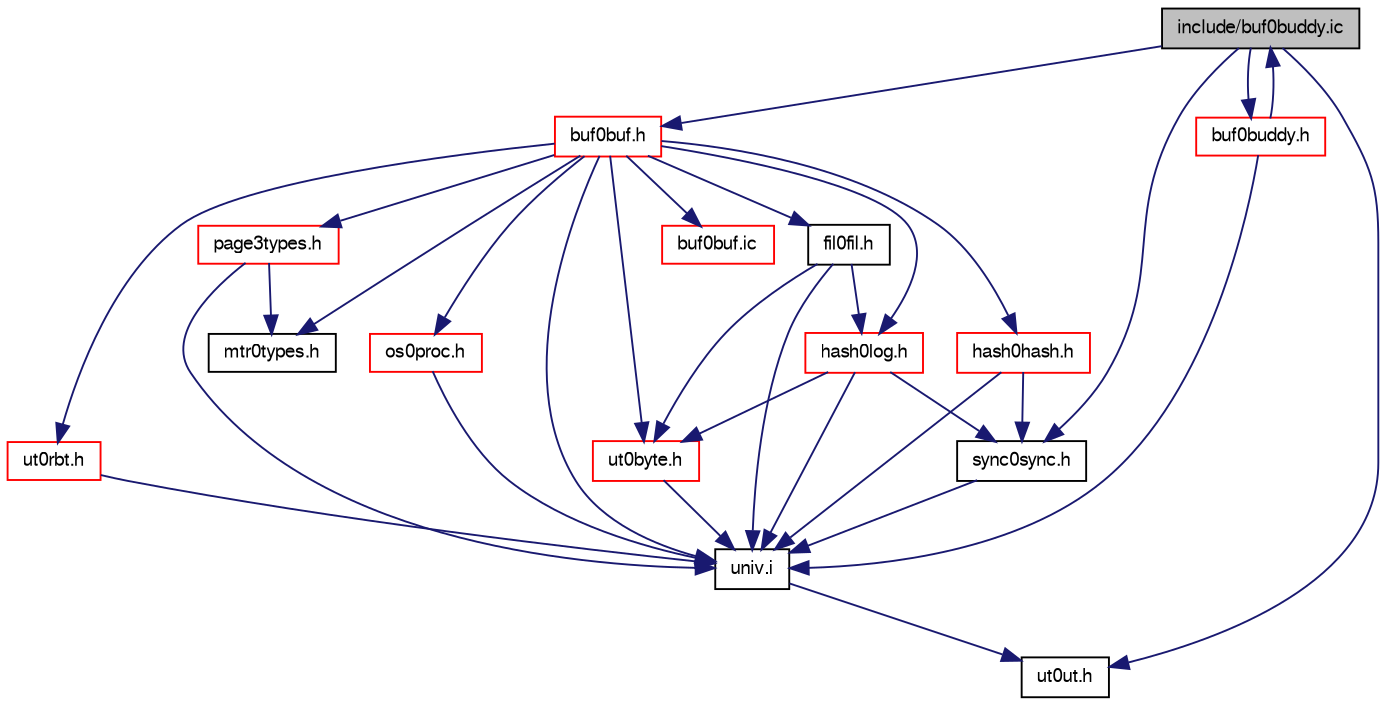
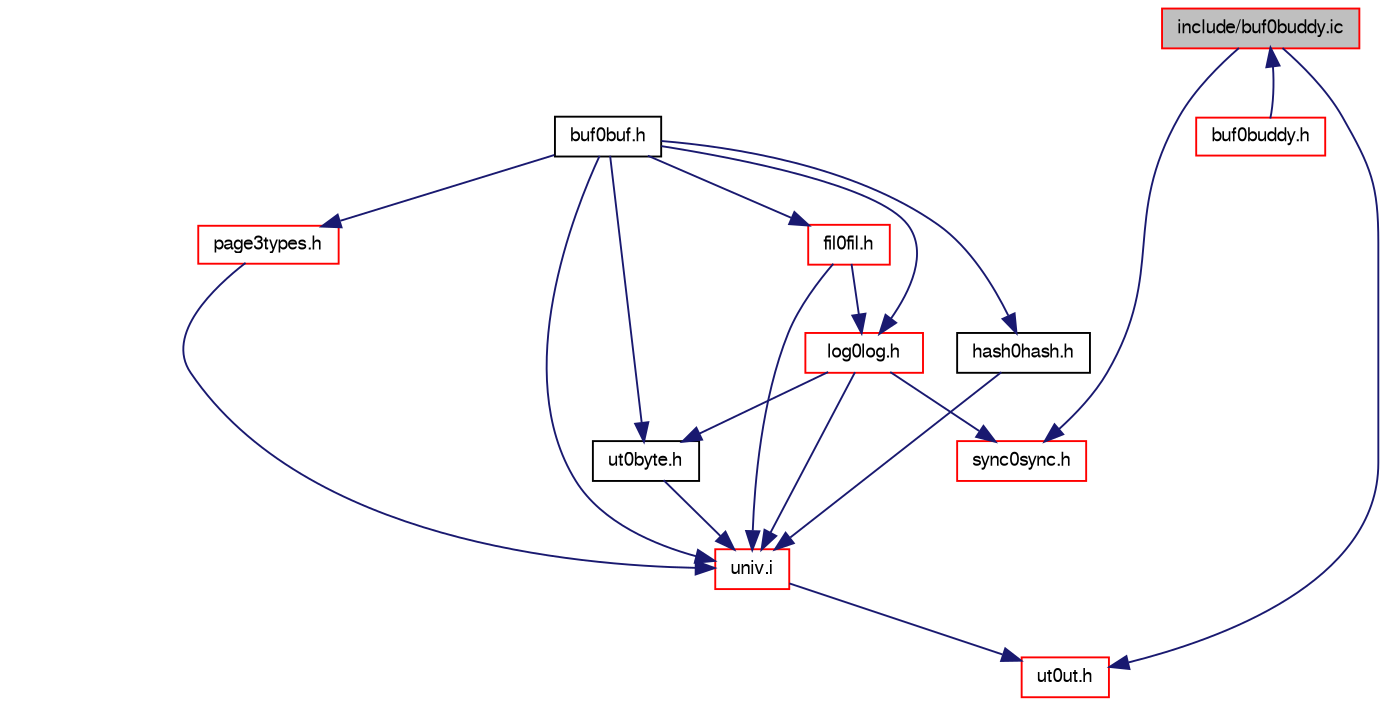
(1261, 28) -> (1261, 28)
(1248, 73) -> none
(921, 85) -> none
(608, 137) -> (608, 137)
(718, 245) -> none
(849, 245) -> (849, 245)
(727, 331) -> none
(272, 353) -> none
(426, 353) -> none
(864, 353) -> (864, 353)
(1024, 353) -> (1024, 353)
(1023, 397) -> none
(54, 461) -> none
(646, 461) -> (646, 461)
(1022, 461) -> (1022, 461)
(1123, 461) -> none
(893, 513) -> none
(752, 569) -> (752, 569)
(1065, 677) -> (1065, 677)
